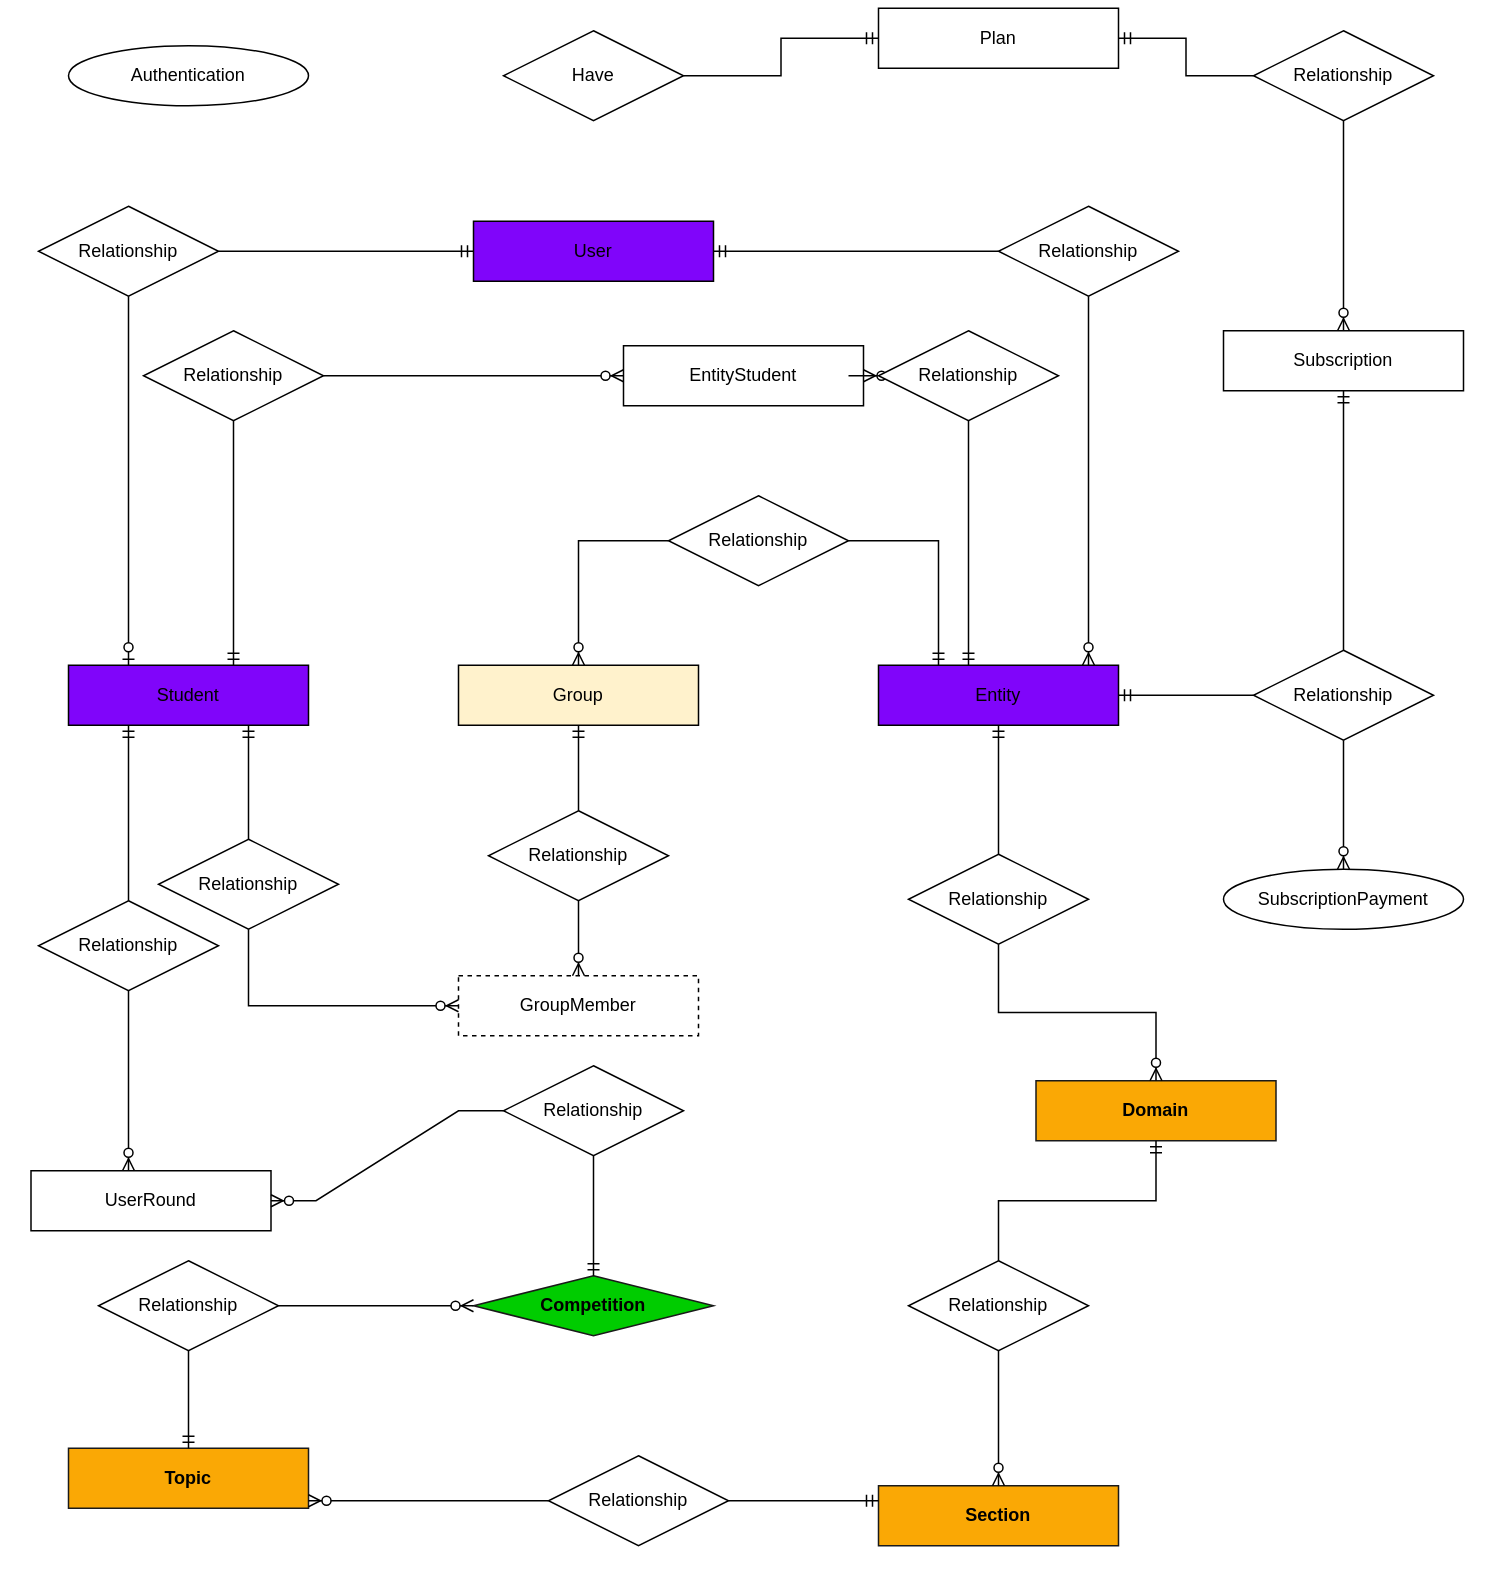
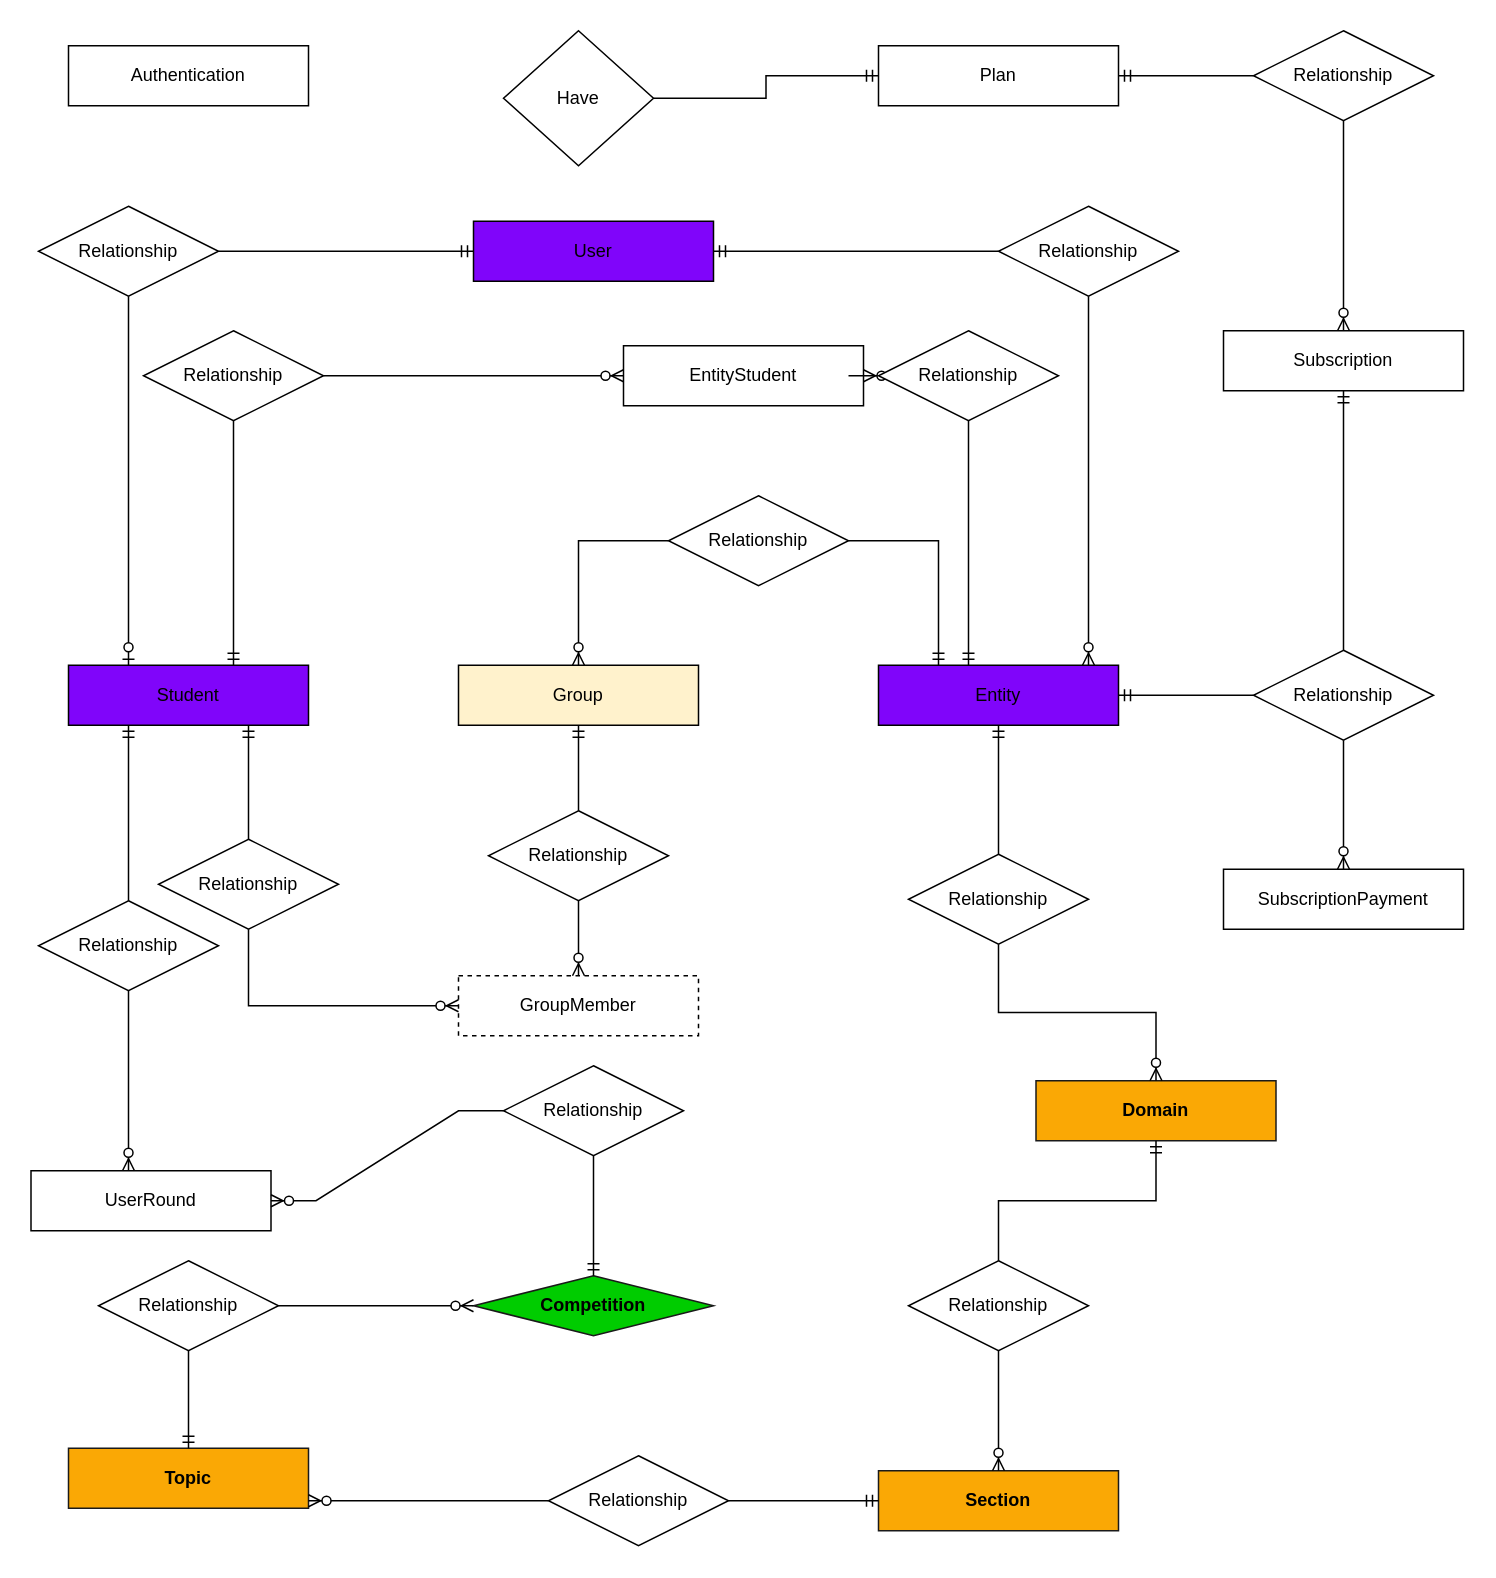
(998, 38) -> (998, 76)
(188, 76) -> (188, 76)
(593, 76) -> (578, 98)
(1343, 899) -> (1343, 899)
(998, 1516) -> (998, 1501)
